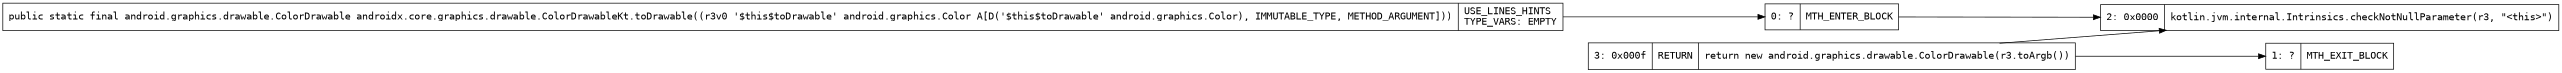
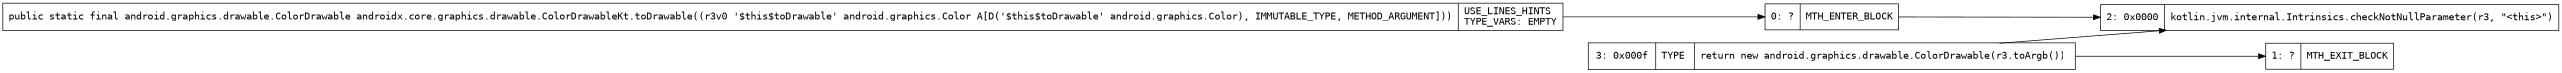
(1675, 56) -> (1673, 56)
